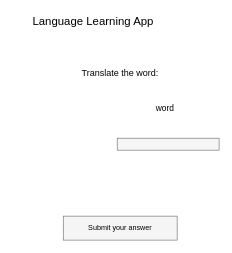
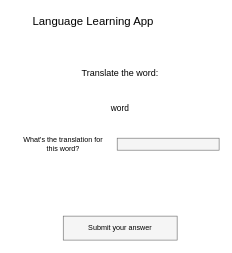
(165, 108) -> (120, 108)
none -> (63, 144)
